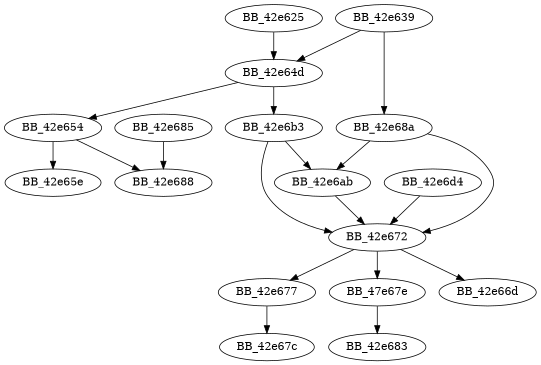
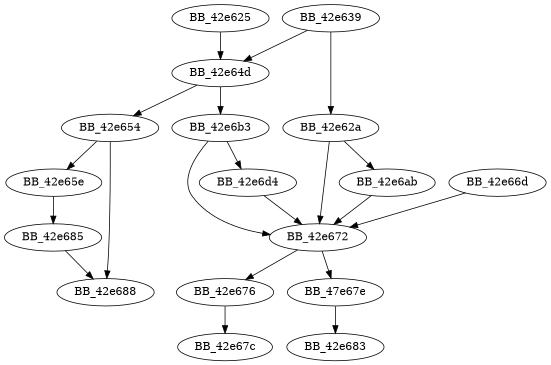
(384, 128) -> (331, 128)
(295, 152) -> (232, 152)
none -> (53, 206)
(429, 263) -> (411, 209)
(267, 292) -> (225, 292)
